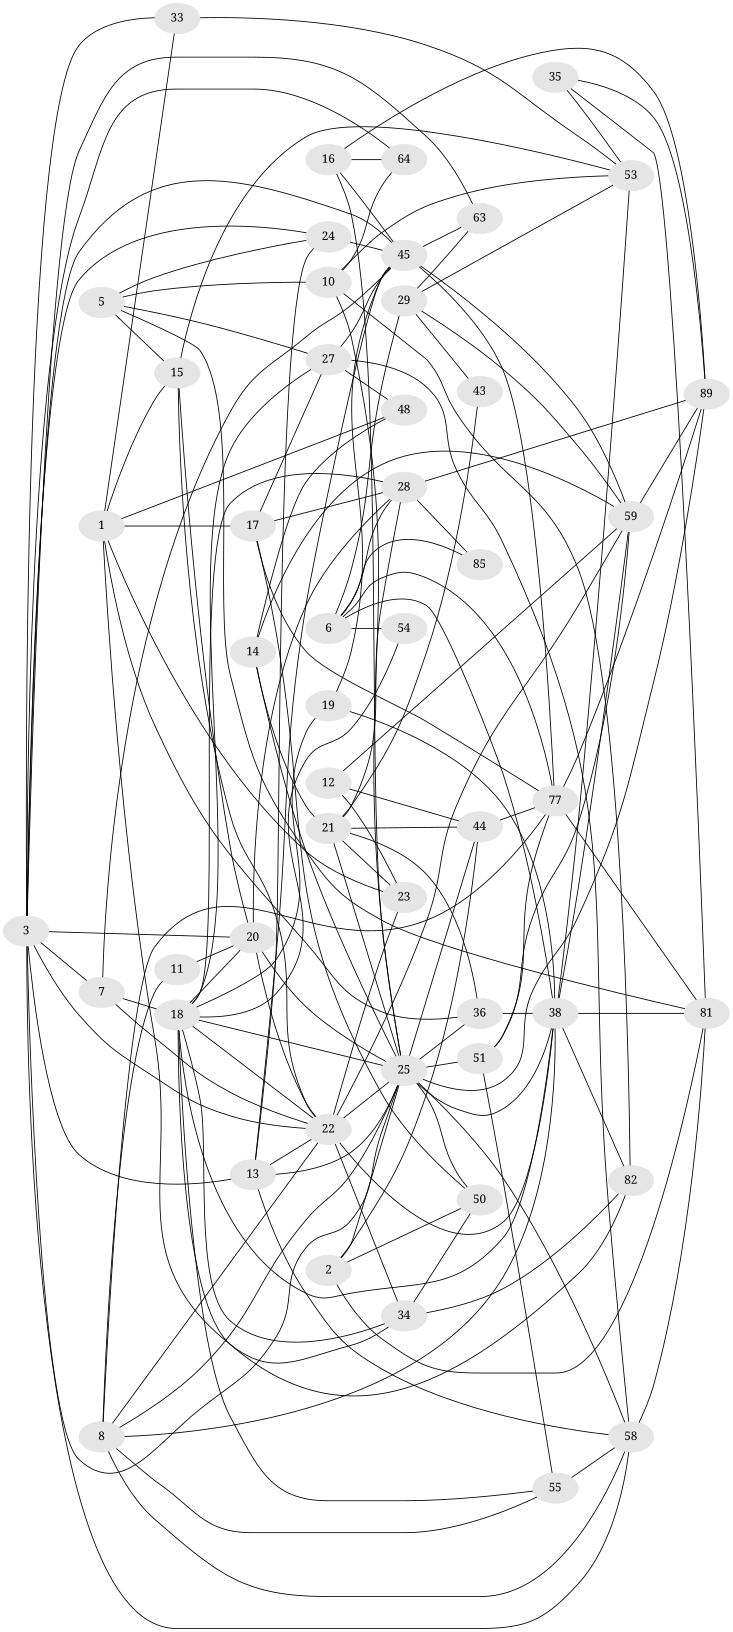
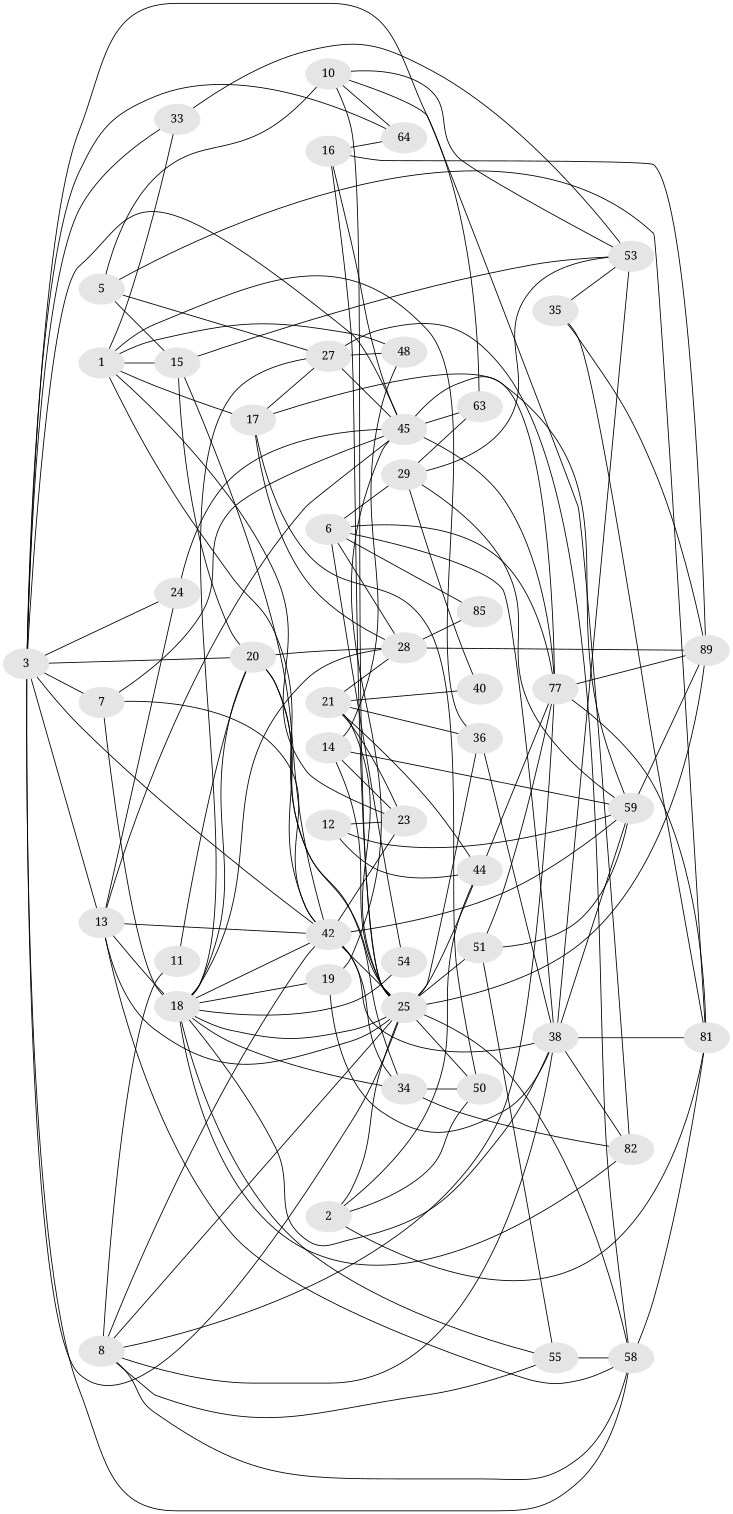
(202, 263) -> none
(480, 392) -> (480, 689)
(278, 745) -> (355, 774)
none -> (138, 965)
(503, 1109) -> none
(329, 1129) -> (329, 934)
